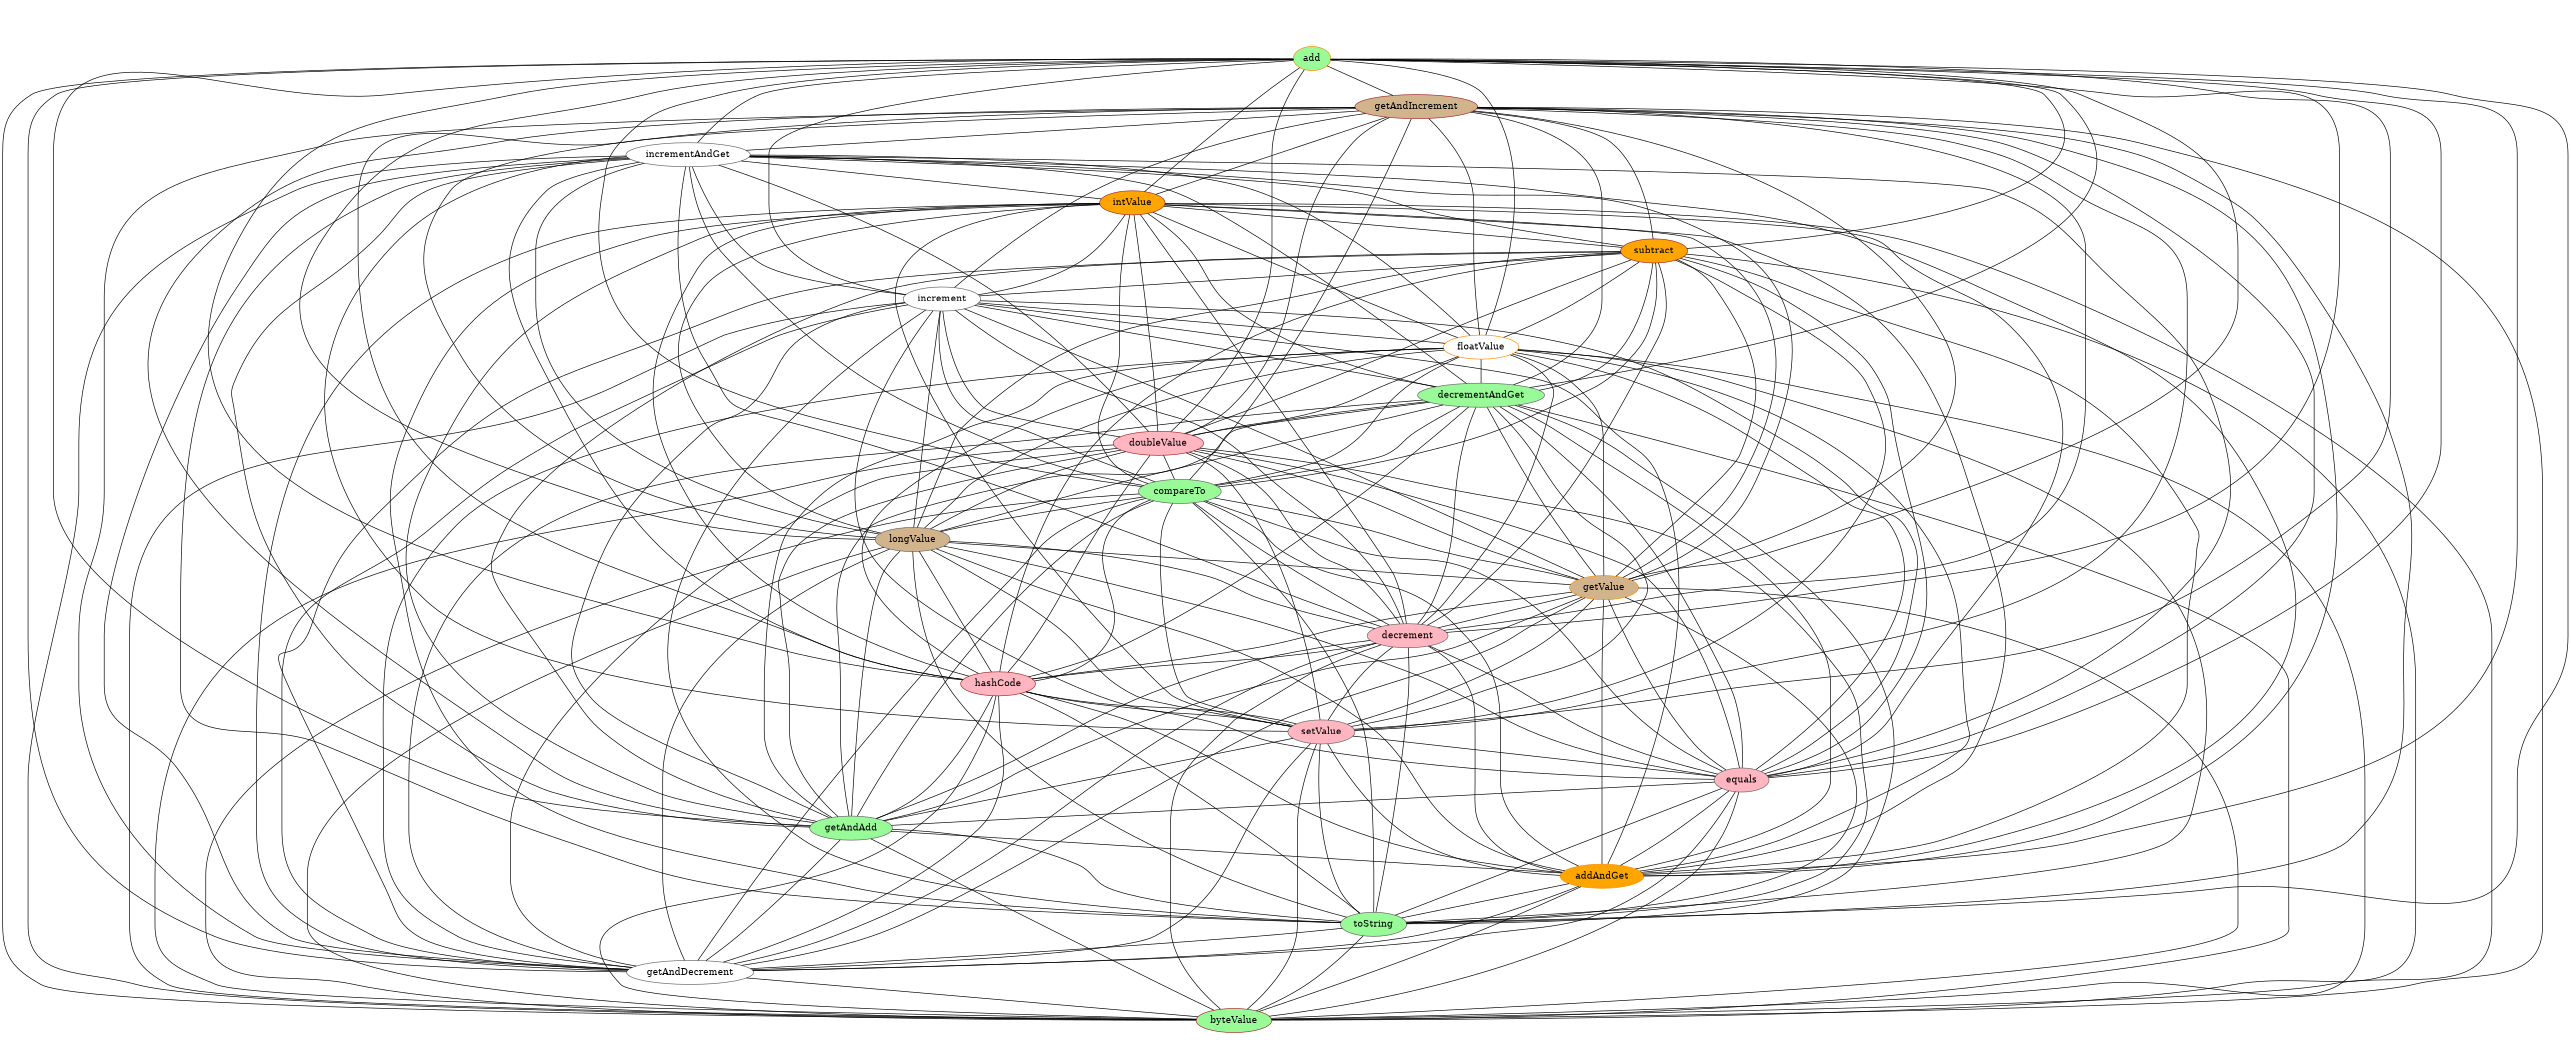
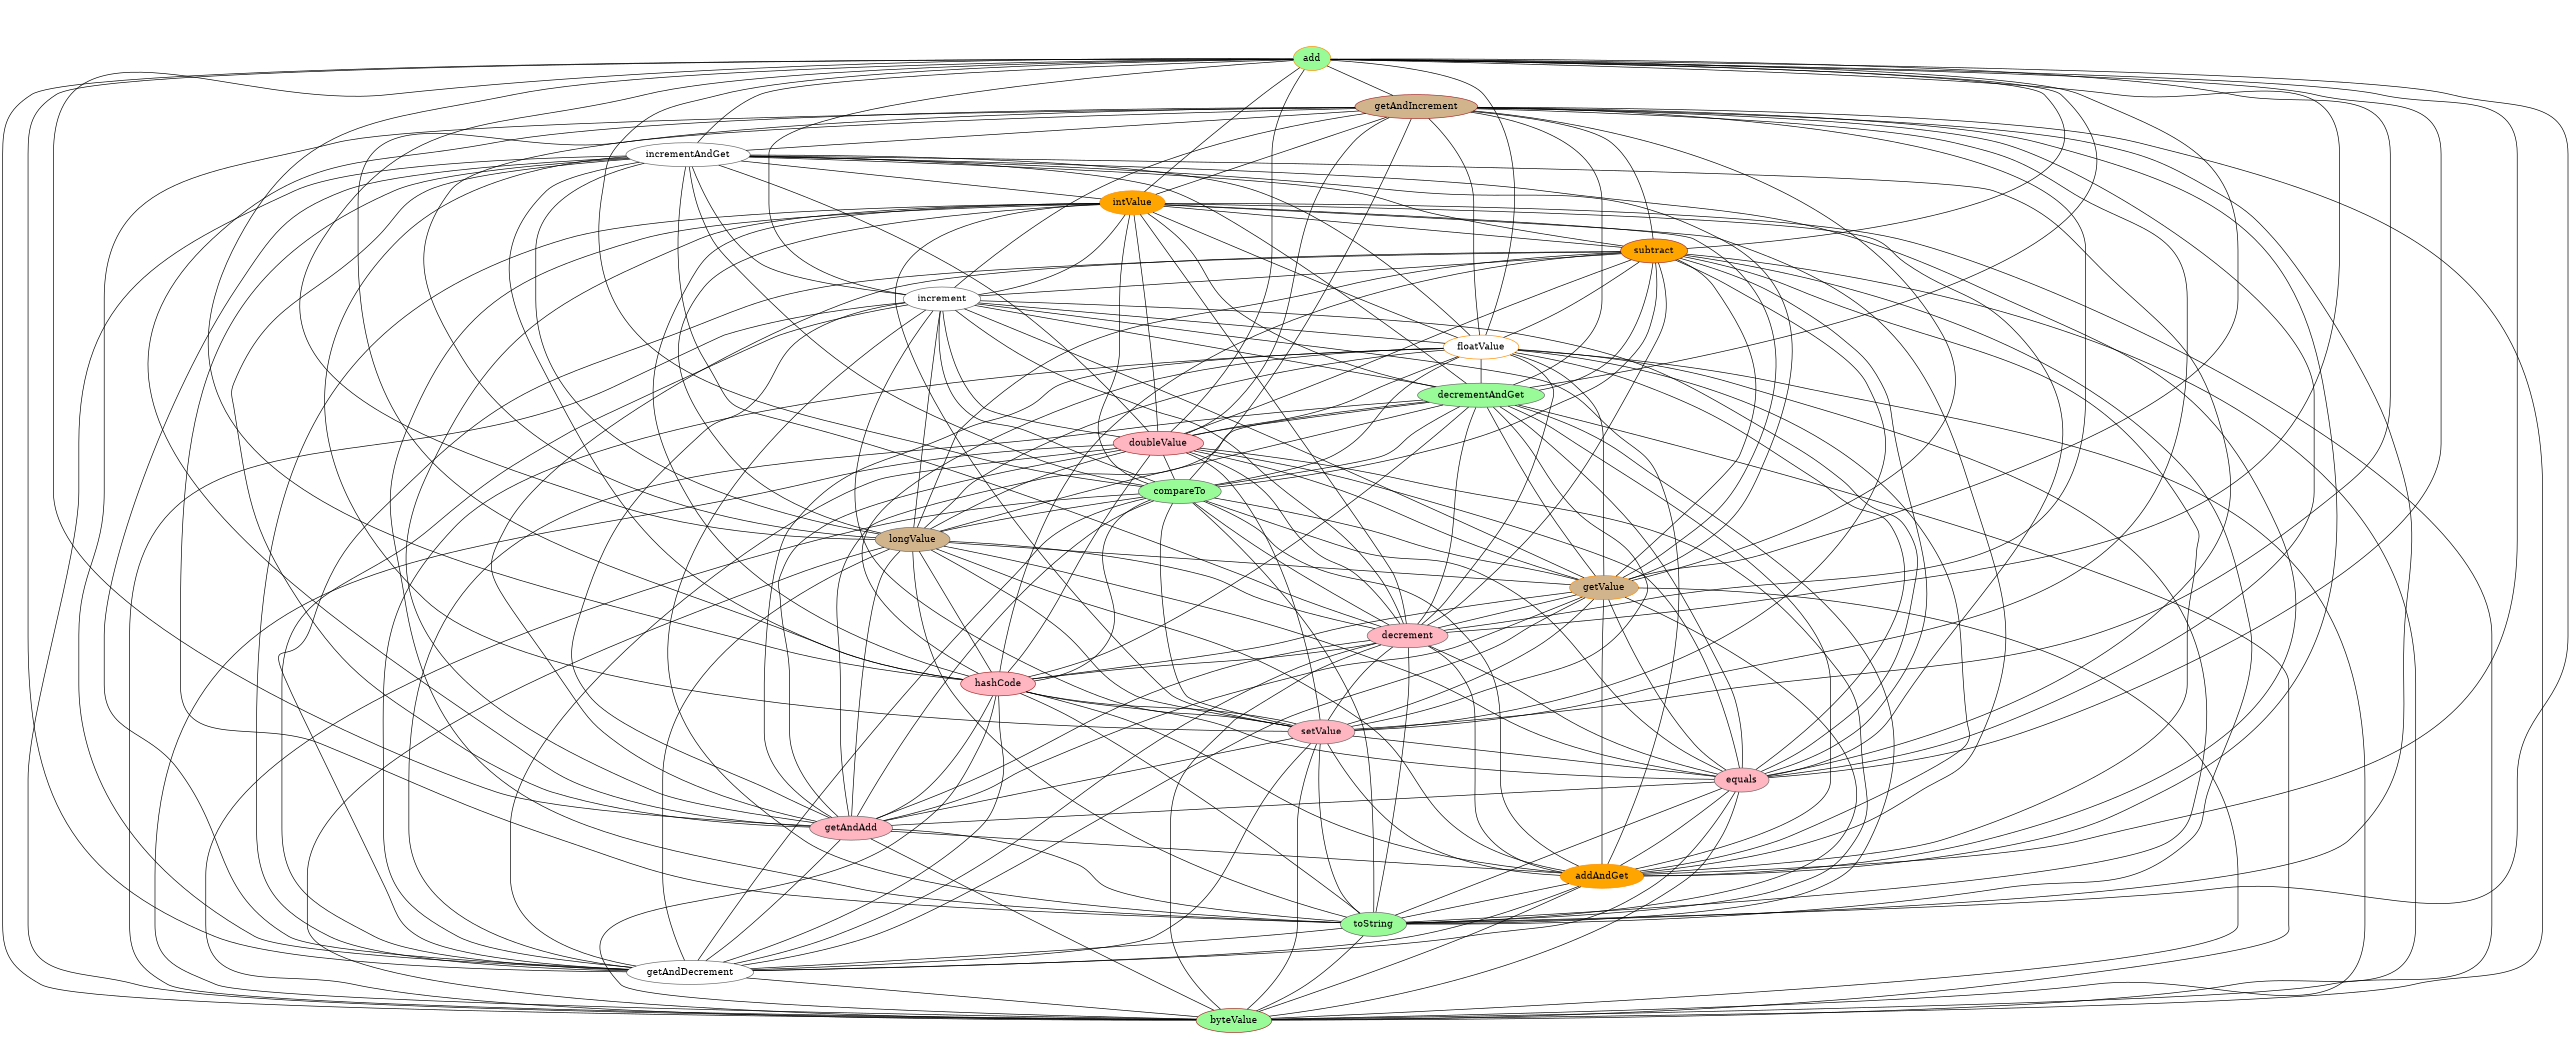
(1132, 203) -> (1132, 203)
none -> (2217, 768)
(851, 828) -> (851, 828)
